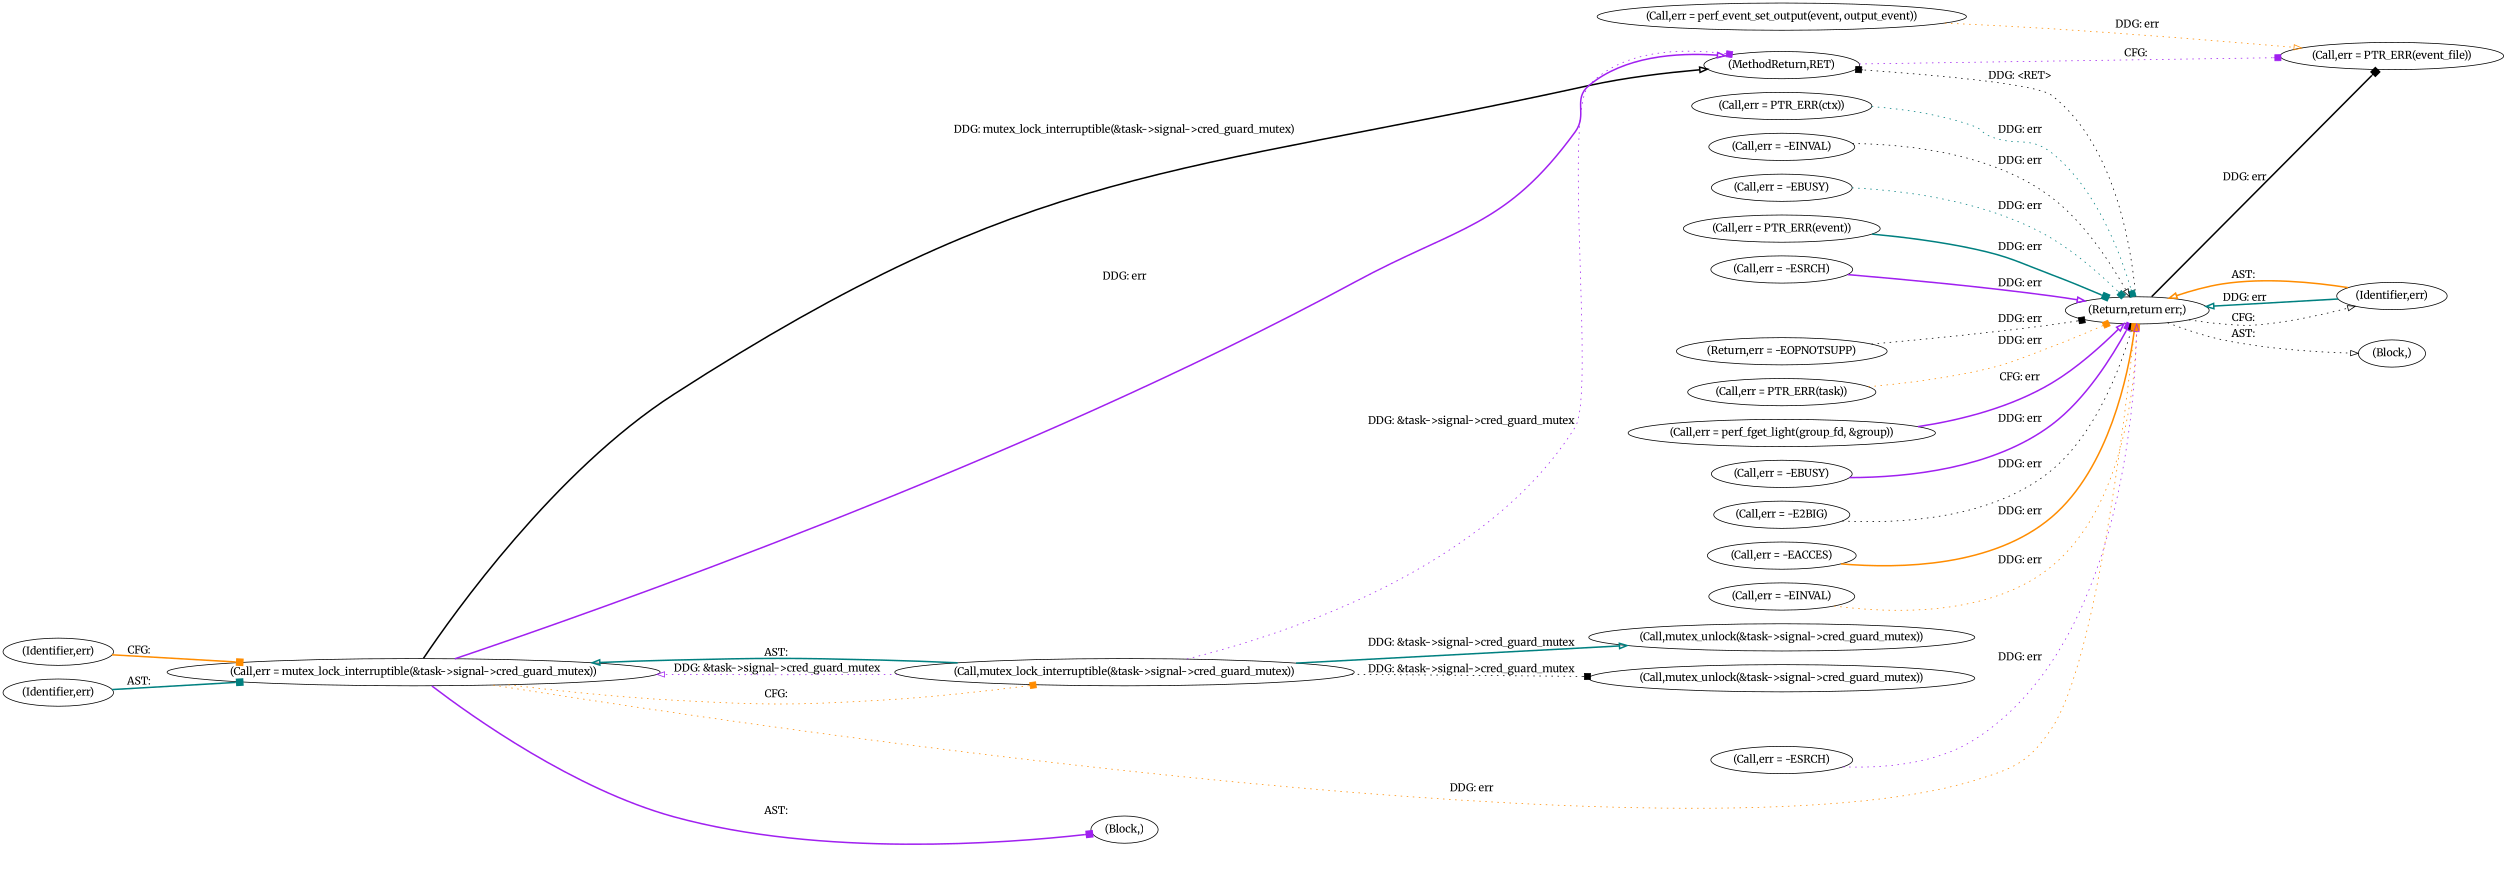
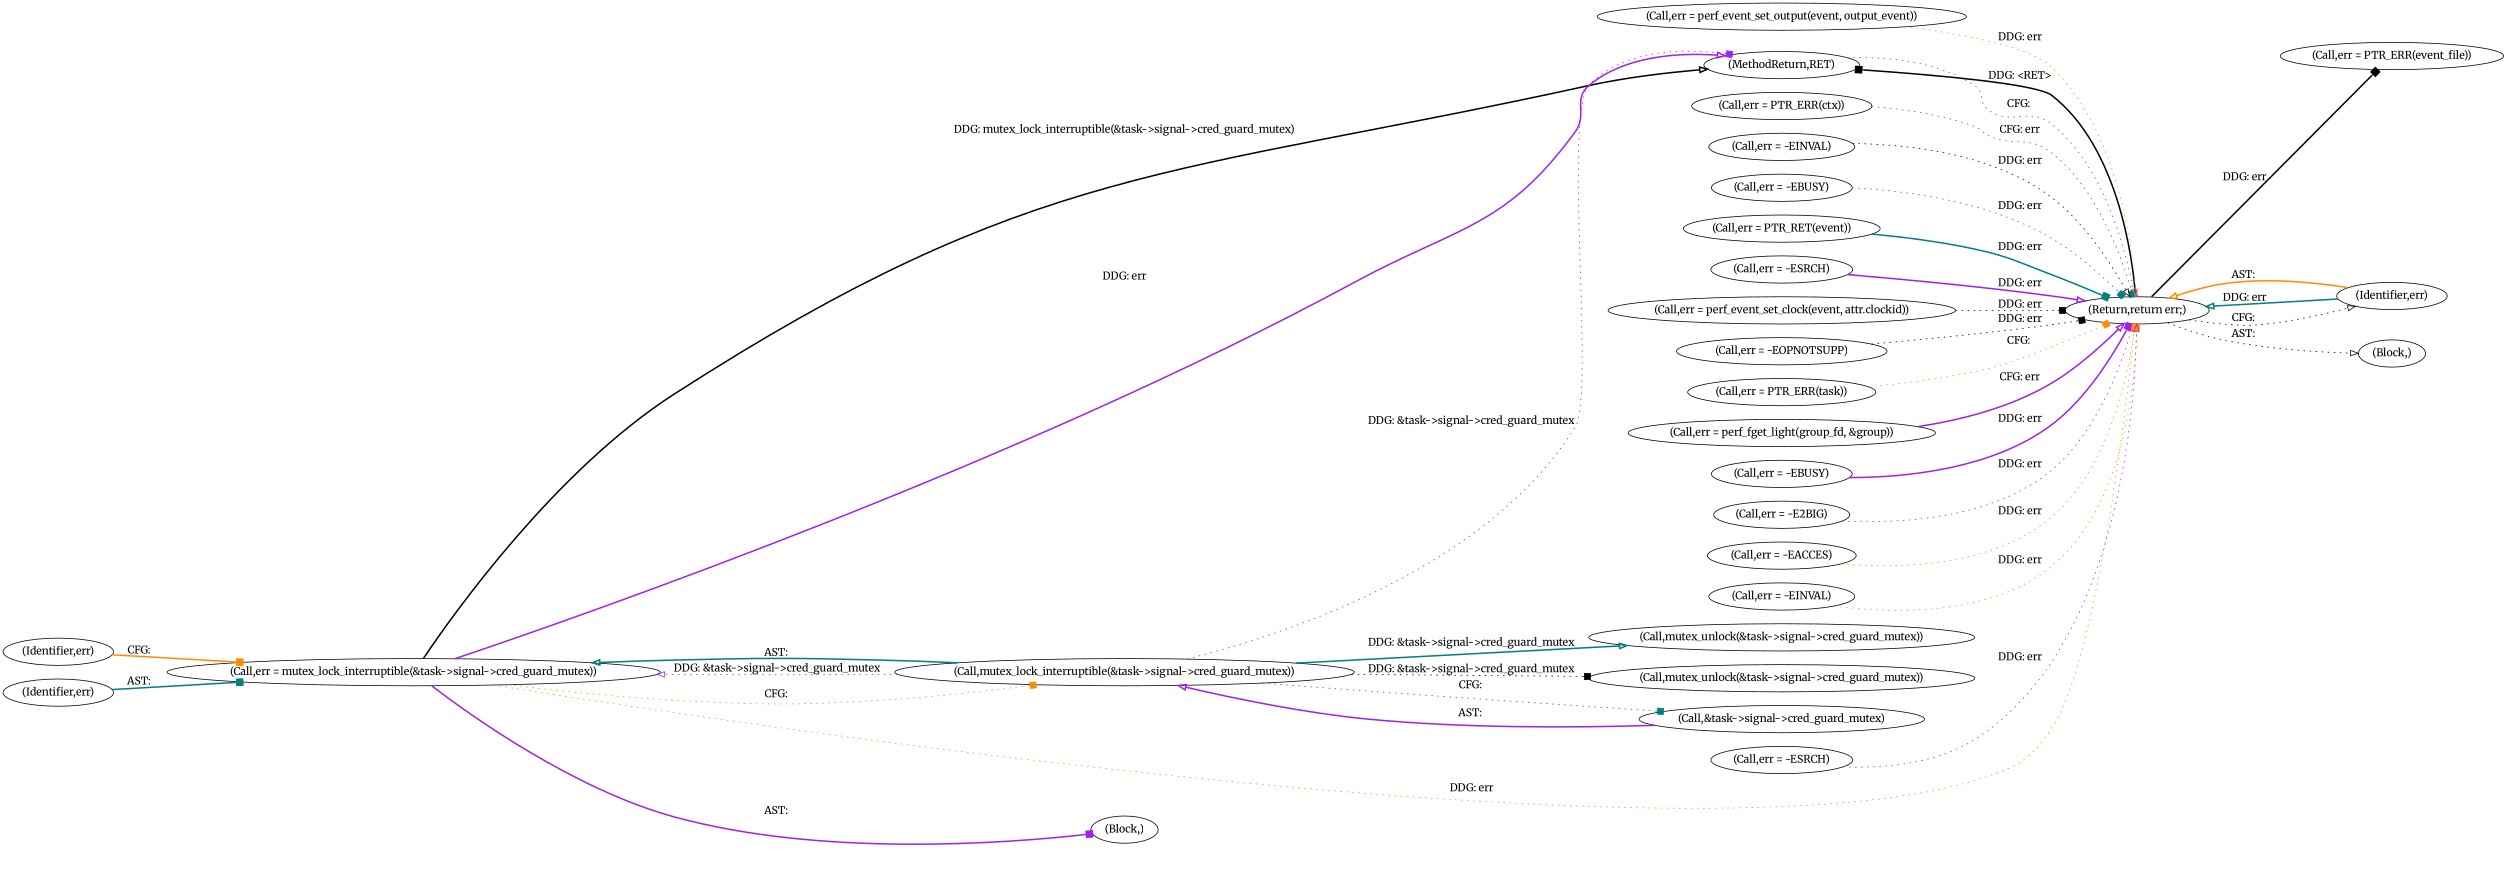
(2119, 33) -> (2079, 101)
(2066, 61) -> (2033, 116)
(2064, 107) -> (2064, 107)
(2020, 130) -> (2020, 130)
(1782, 229) -> (1782, 229)
none -> (1782, 310)
(2020, 341) -> (2020, 341)
(1782, 351) -> (1782, 351)
(2028, 487) -> (2028, 487)
(2046, 521) -> (2046, 521)
none -> (1782, 719)
